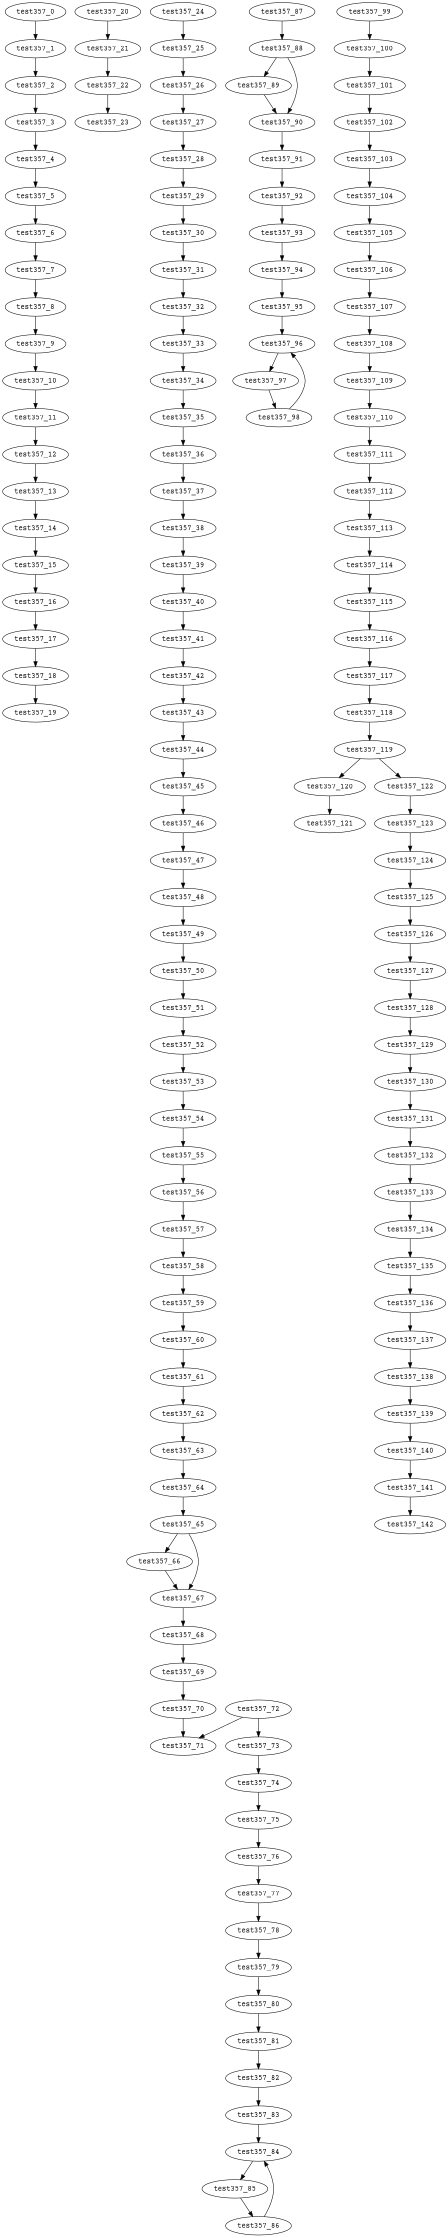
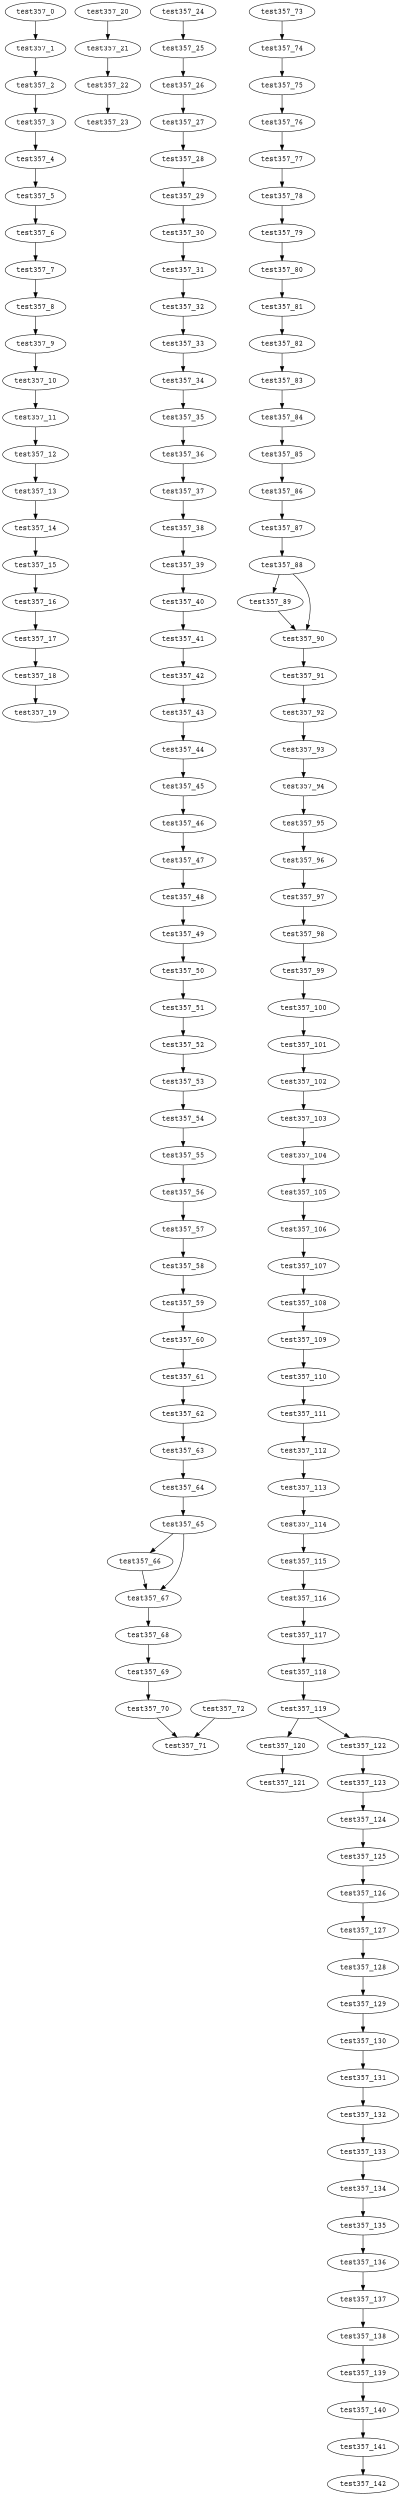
(305, 384) -> (304, 950)
(258, 1725) -> none
(274, 2191) -> (282, 507)
